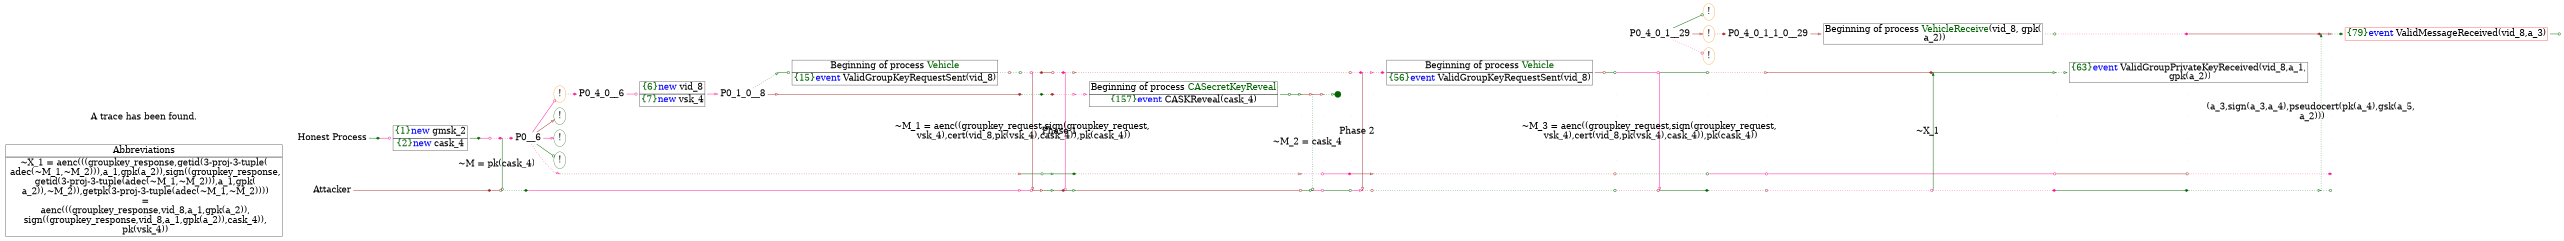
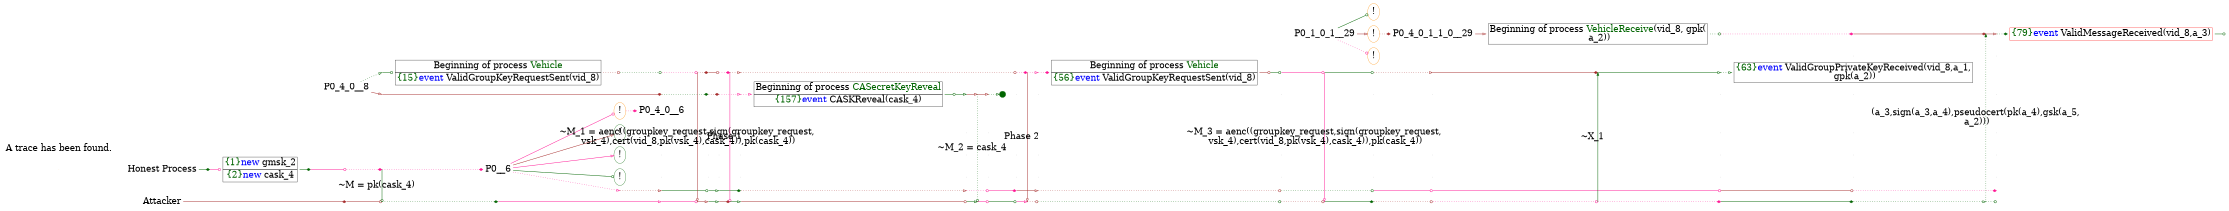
(1660, 34) -> (1324, 34)
(672, 94) -> none
(743, 94) -> (346, 87)
(144, 190) -> none
